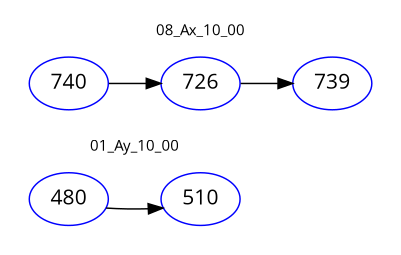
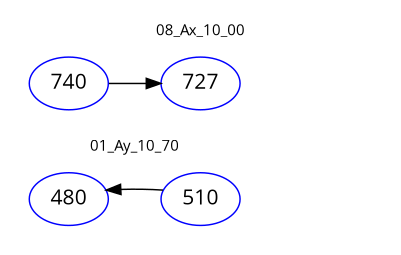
(201, 83) -> (201, 83)
(332, 83) -> none
(135, 147) -> (135, 147)
(127, 209) -> (142, 189)
